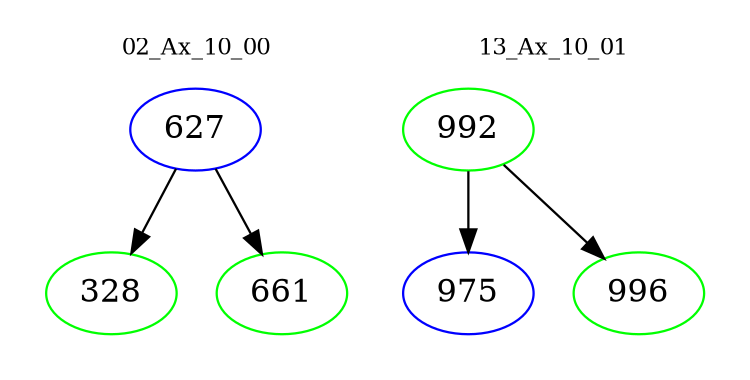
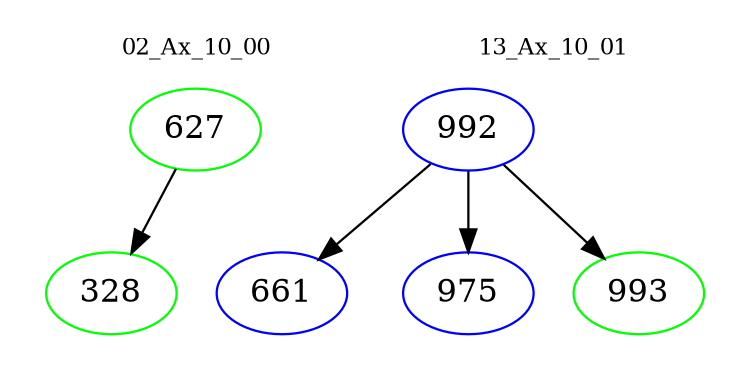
(196, 130) -> (196, 130)
(468, 130) -> (468, 130)
(233, 201) -> (400, 190)
(282, 293) -> (282, 293)
(639, 293) -> (639, 293)
